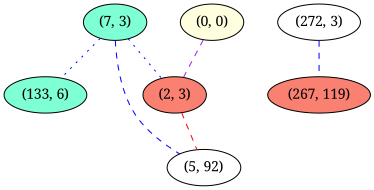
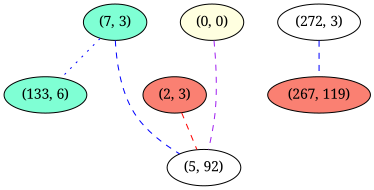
(145, 59) -> none
(193, 59) -> (216, 95)
